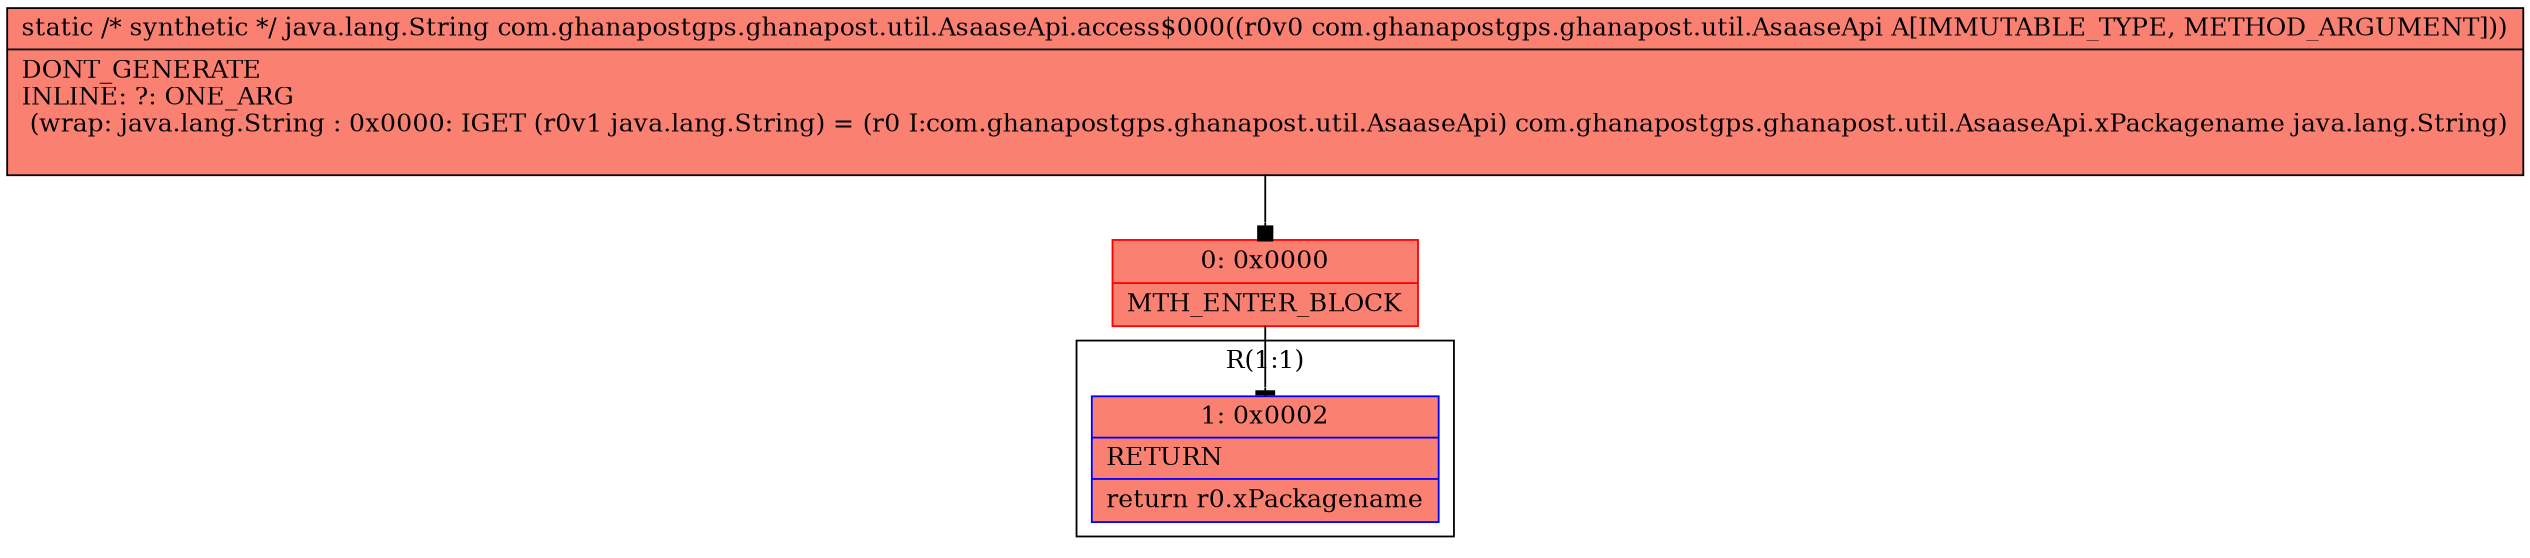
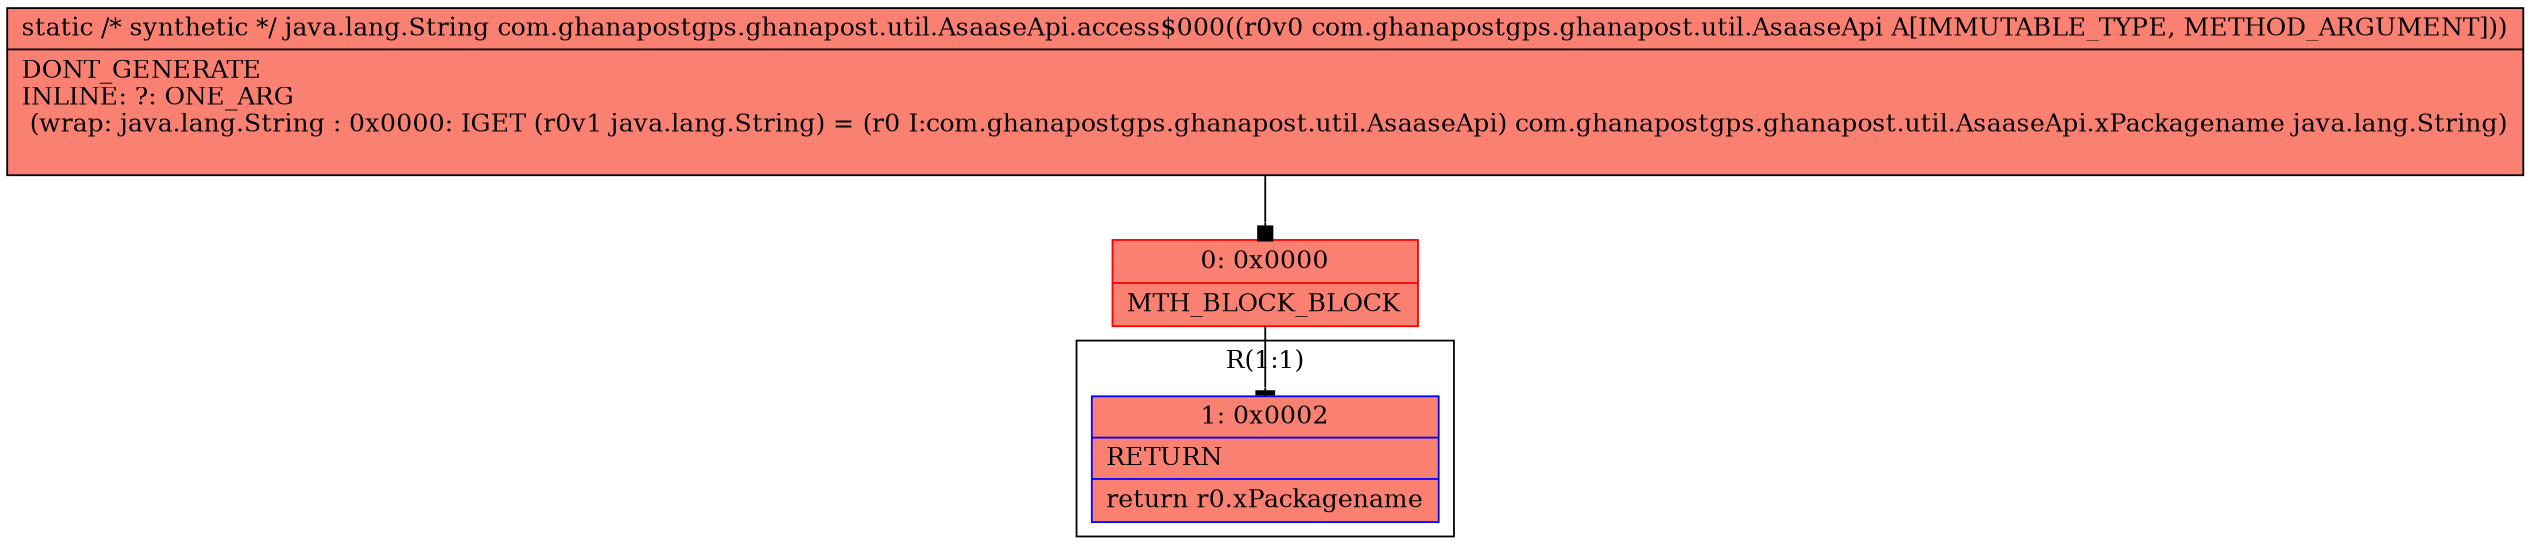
(1265, 304) -> (1264, 304)
